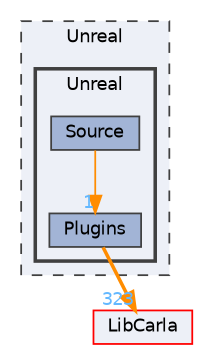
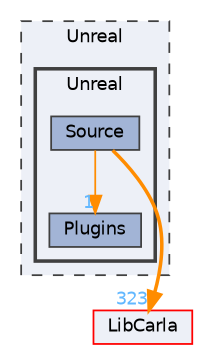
(115, 271) -> (143, 187)
